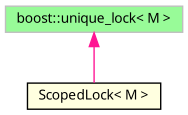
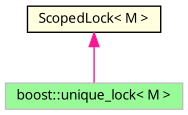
(94, 65) -> (94, 65)
